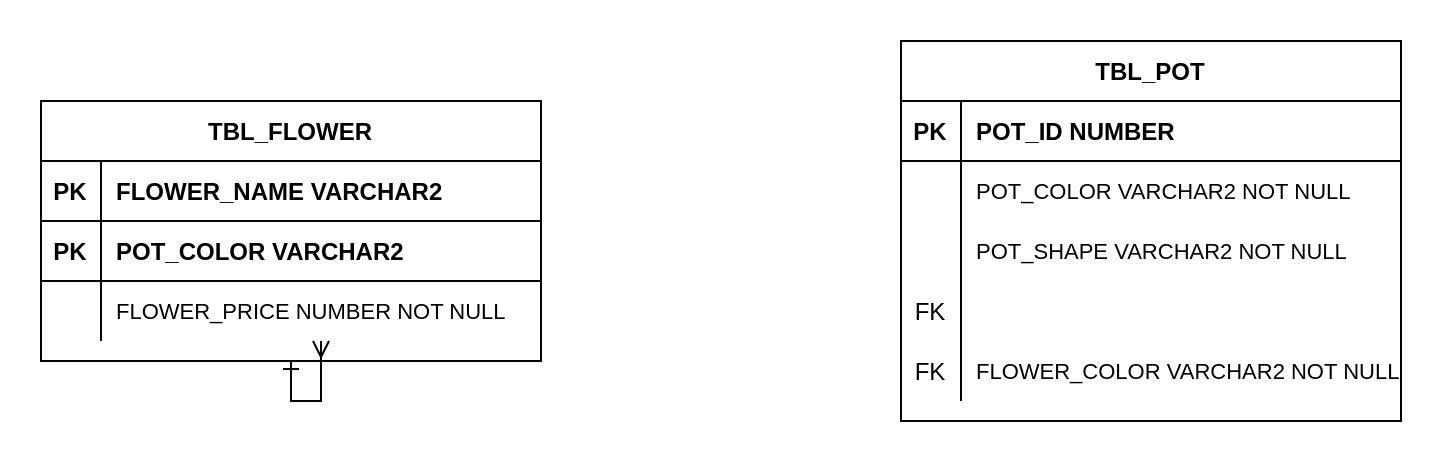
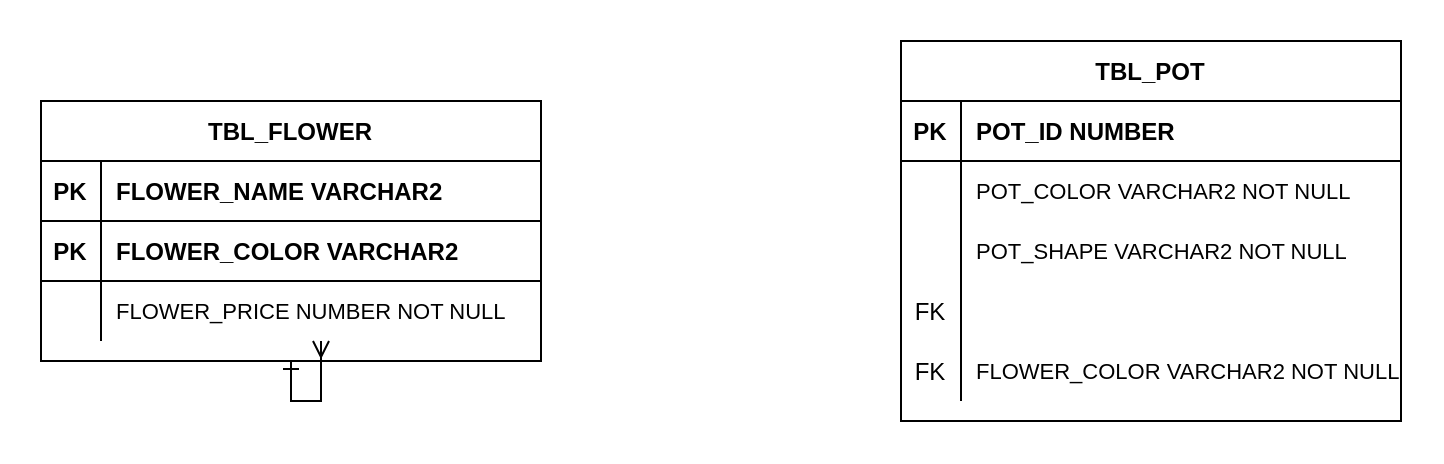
(234, 252) -> (254, 252)
